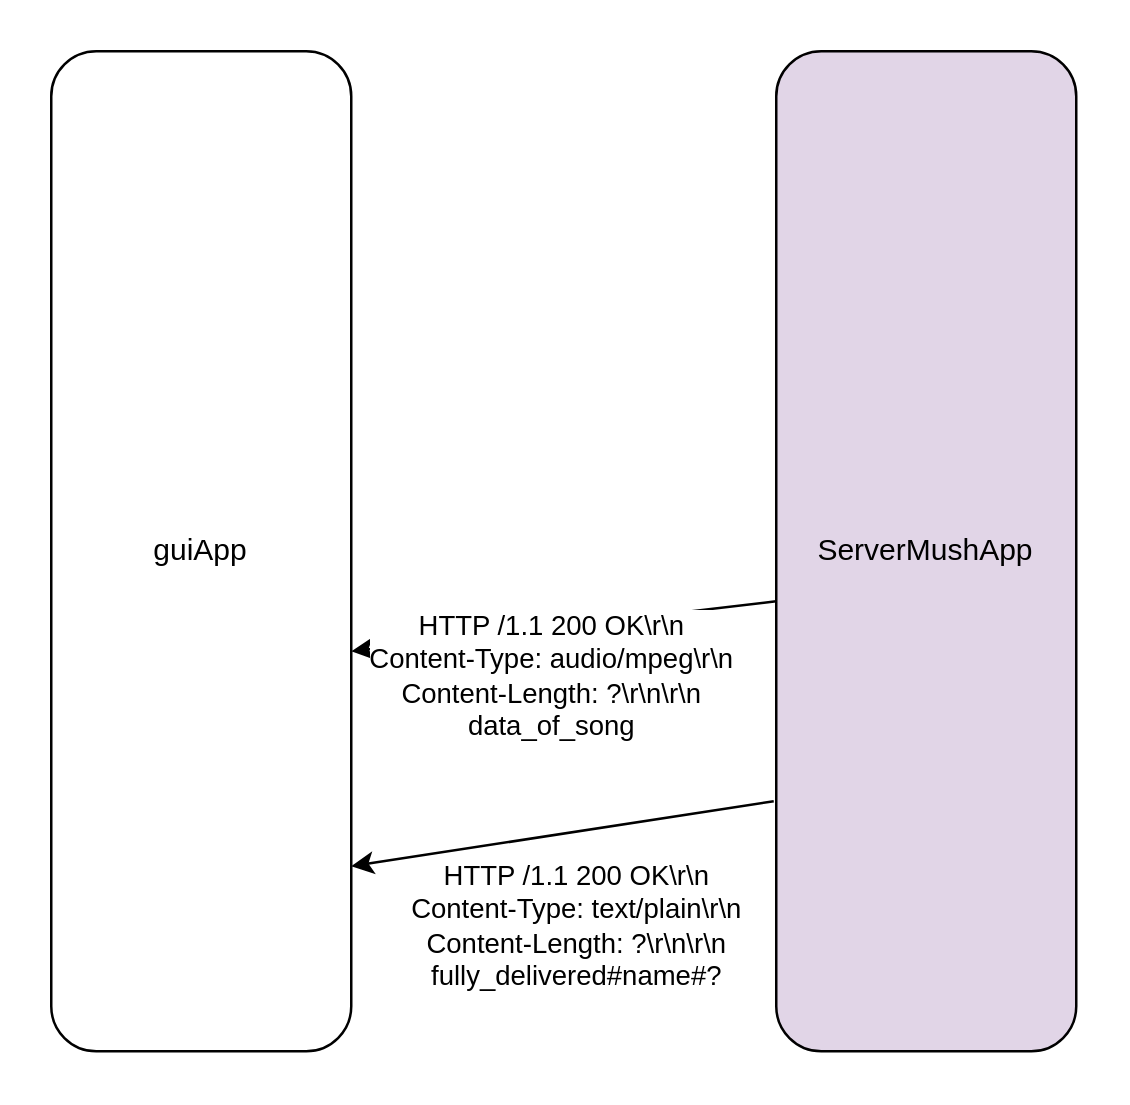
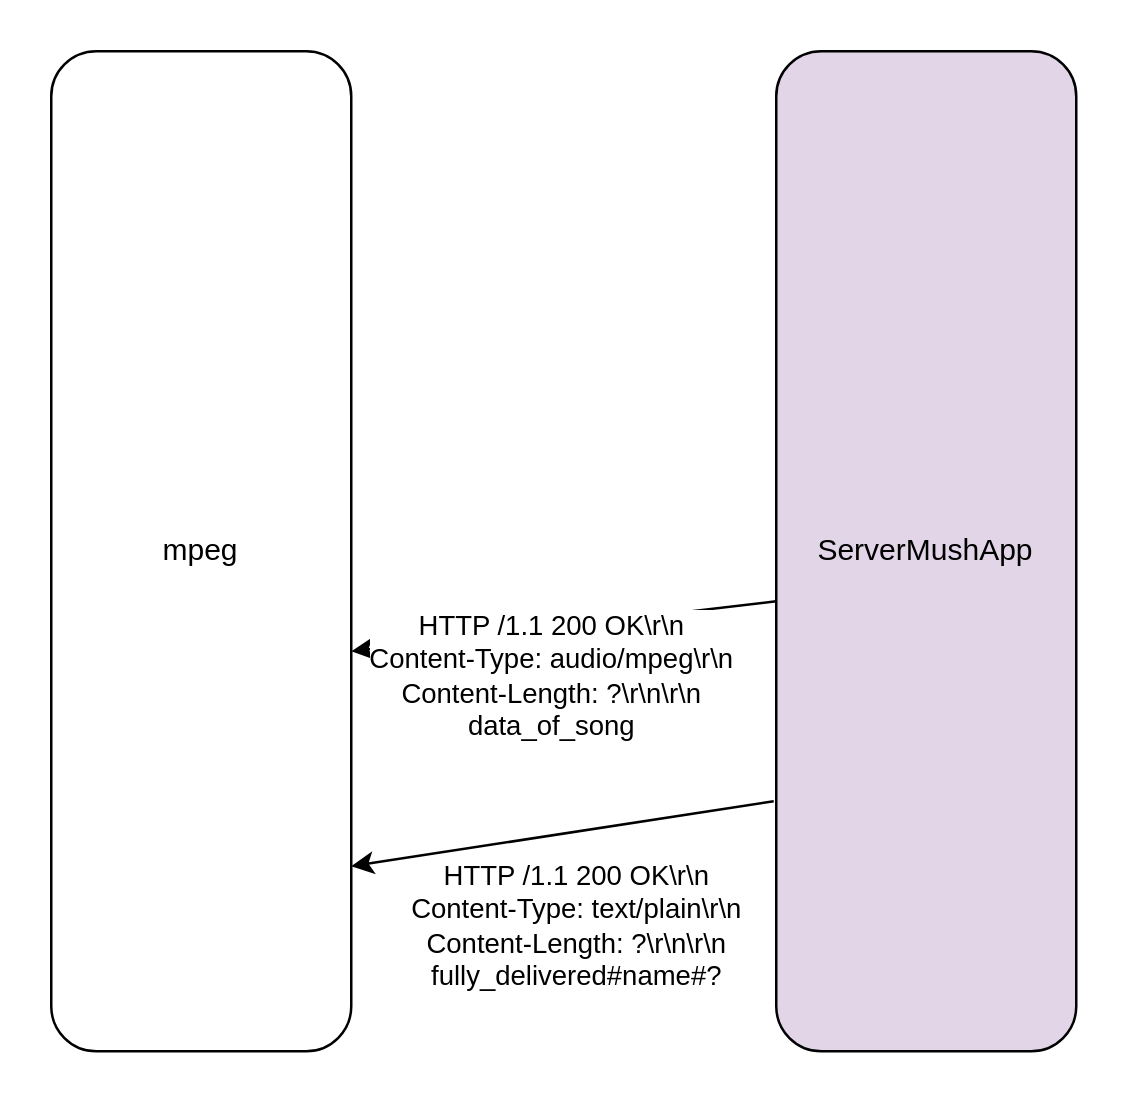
(201, 551) -> (201, 551)
